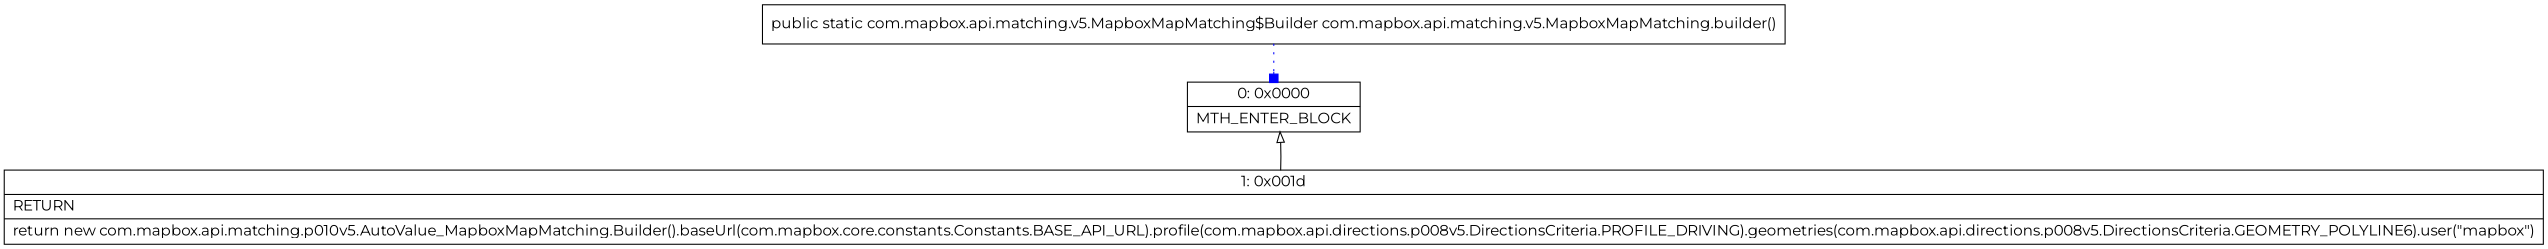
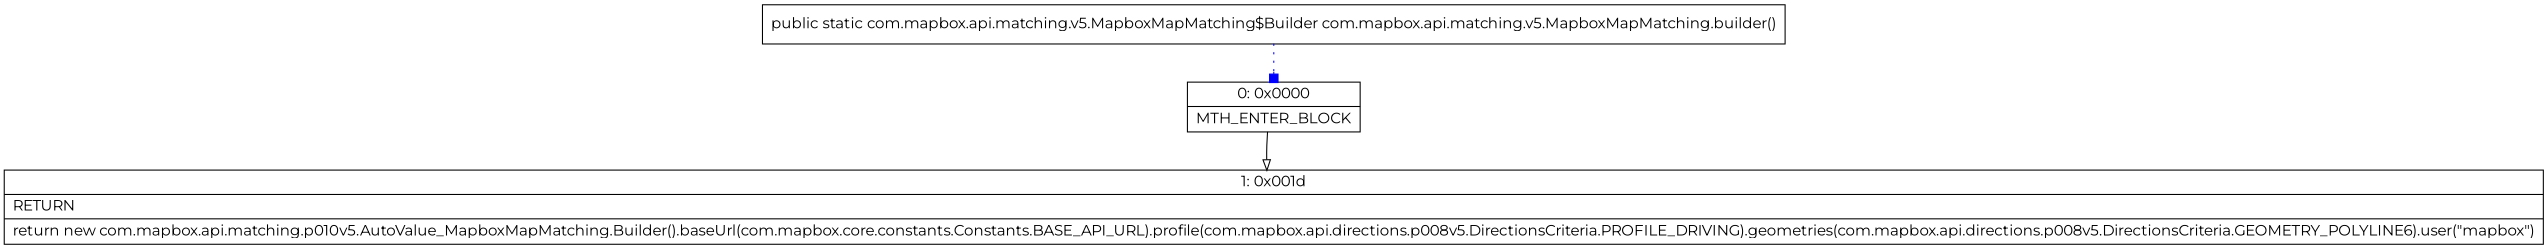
(1281, 157) -> (1267, 146)
